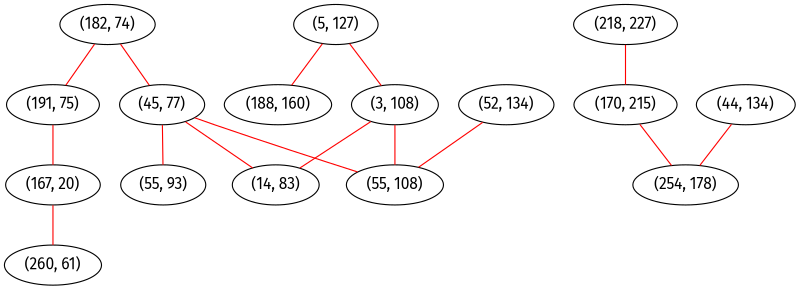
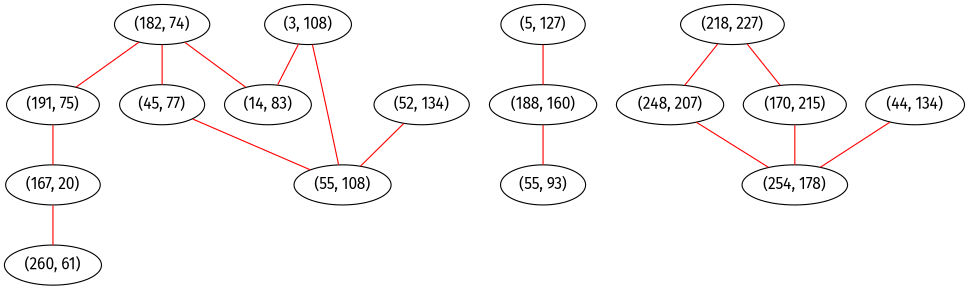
(365, 65) -> none
none -> (670, 105)
(163, 145) -> (543, 145)
(219, 145) -> (215, 65)
